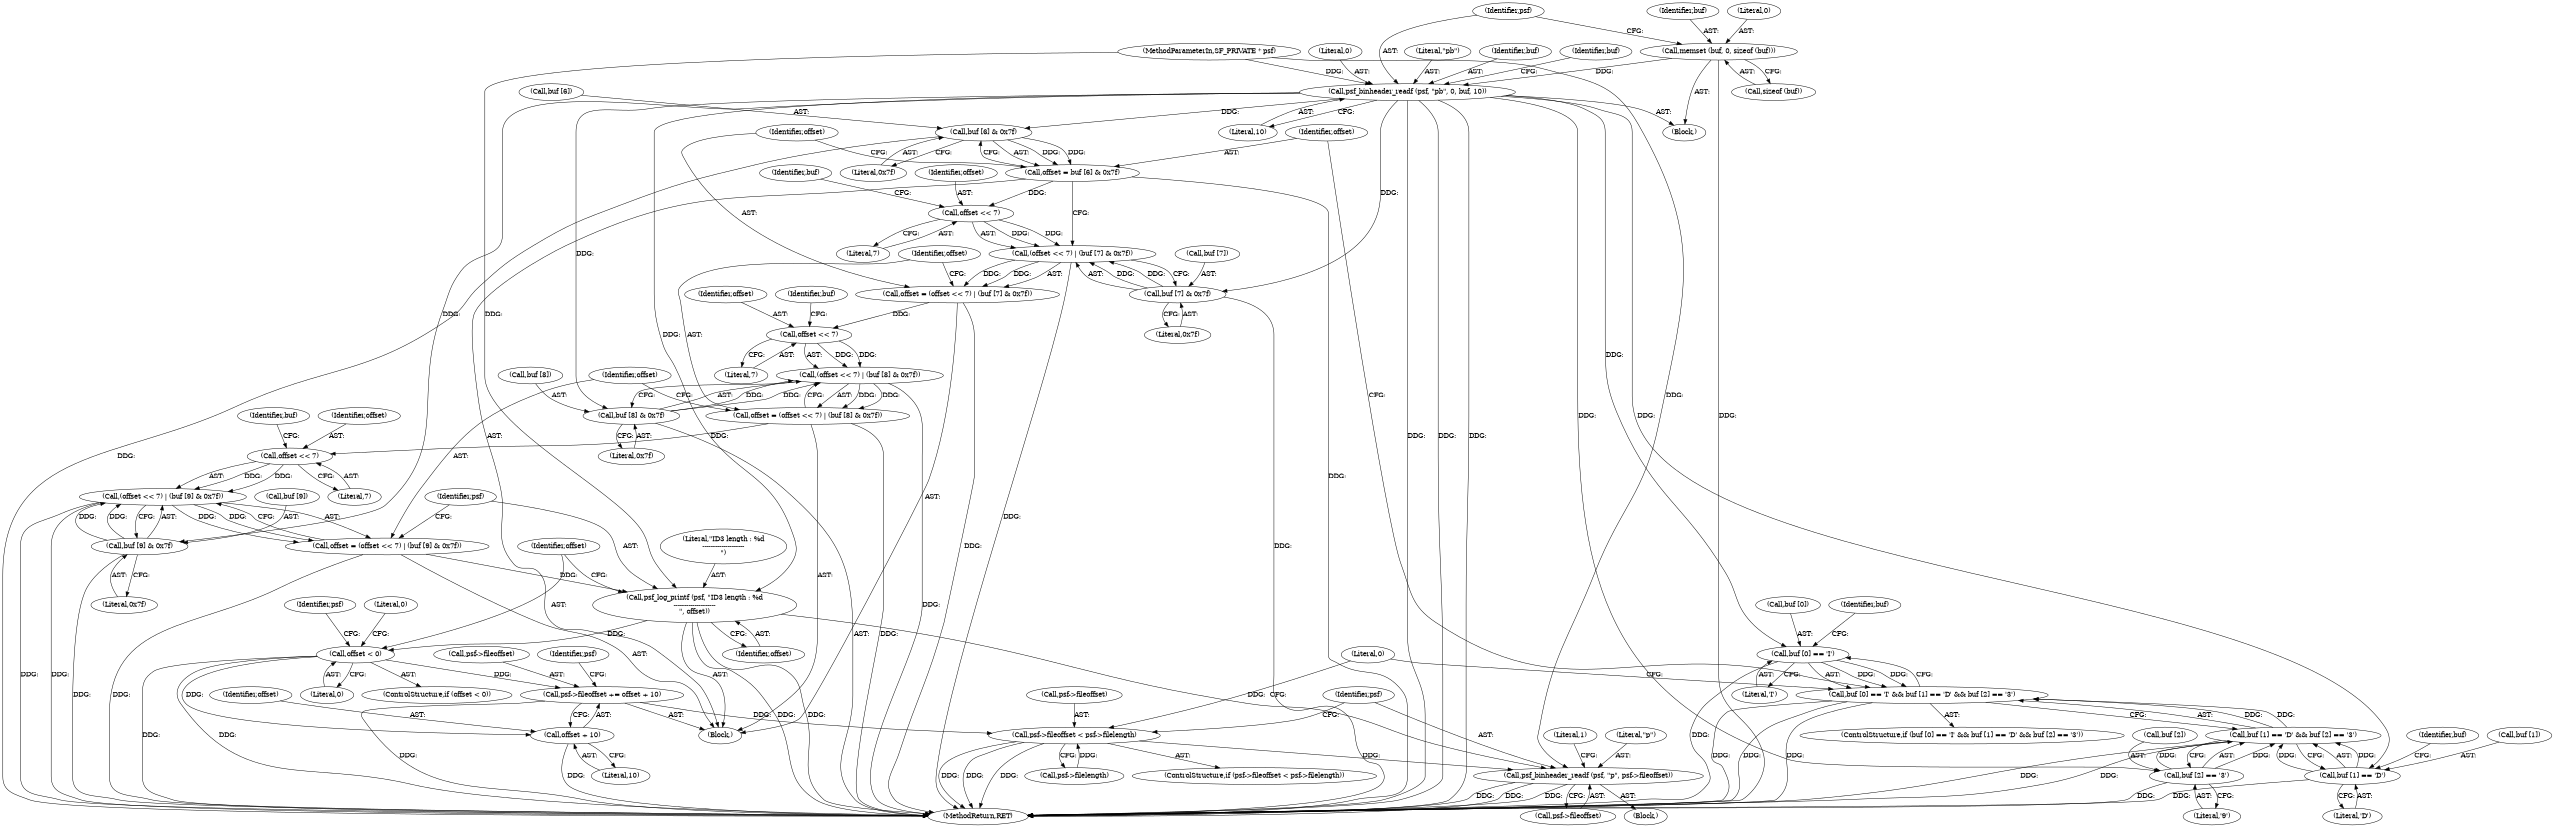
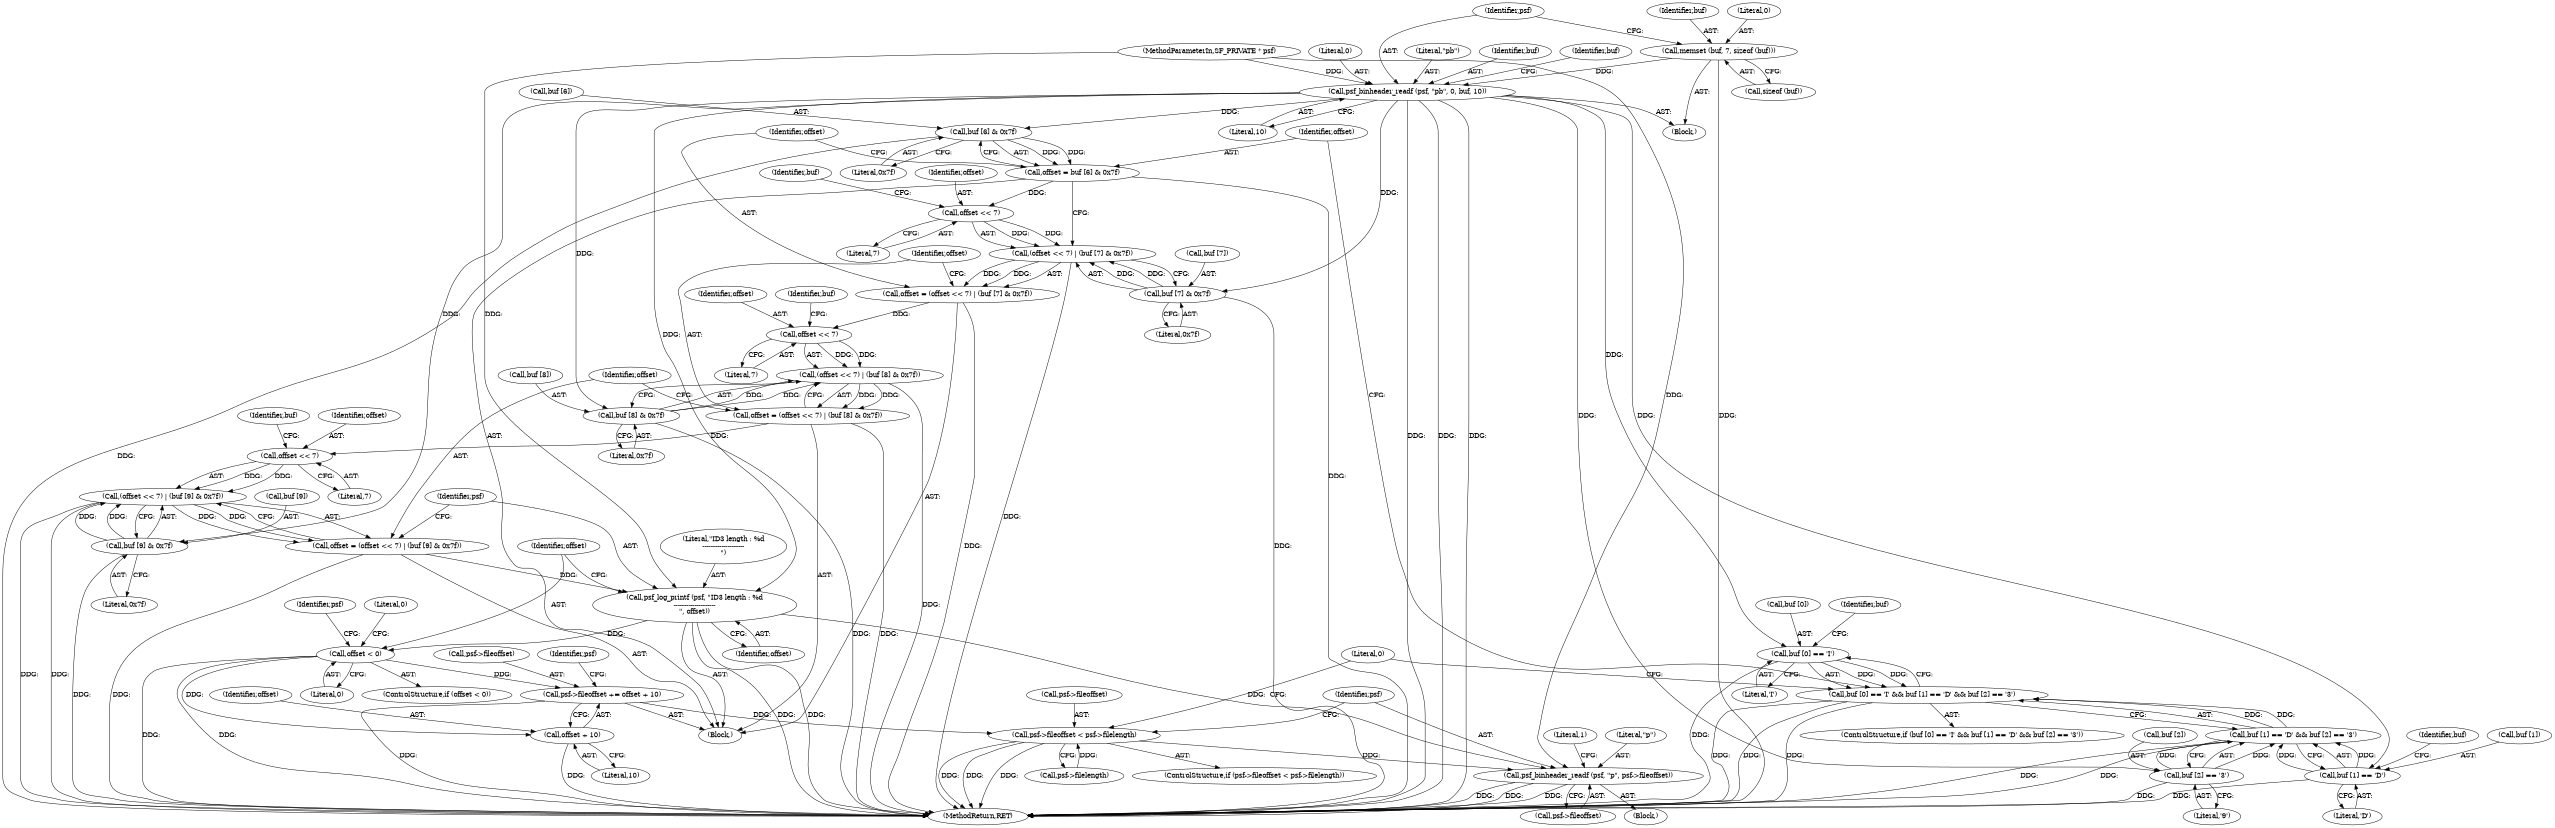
(1719, 52) -> (1719, 52)
(863, 634) -> (863, 634)
